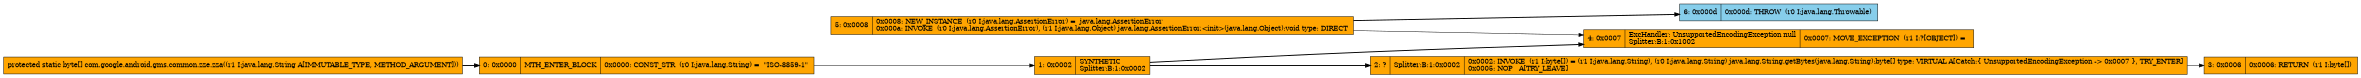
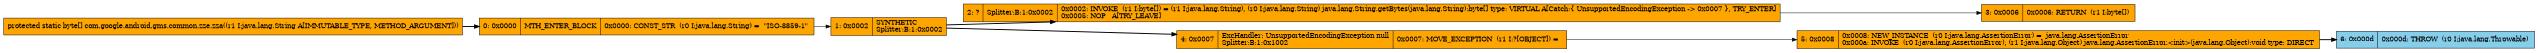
(1466, 33) -> (1680, 40)
